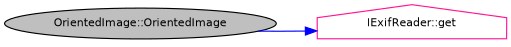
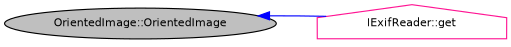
(282, 31) -> (298, 16)
